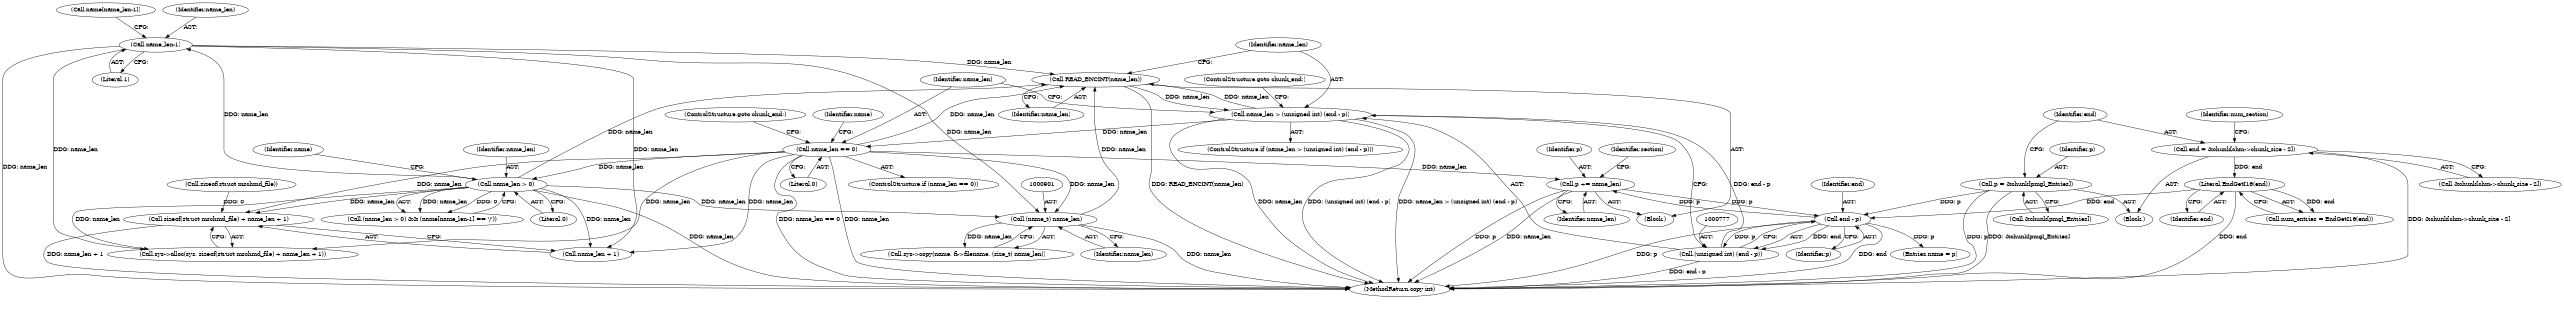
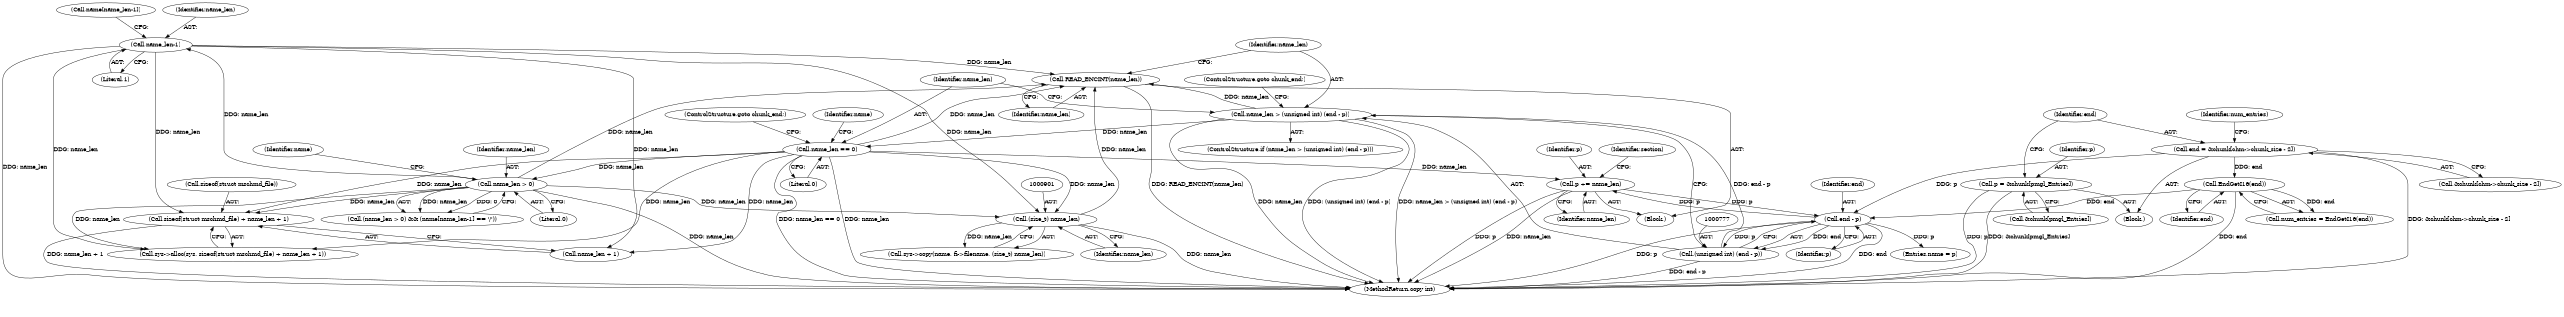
(1176, 103) -> none
(2235, 115) -> (2235, 115)
none -> (156, 138)
(924, 185) -> none
(2235, 185) -> (2235, 185)
(1929, 201) -> (2007, 166)
(234, 202) -> (234, 202)
(576, 206) -> none
(1046, 220) -> (1046, 220)
